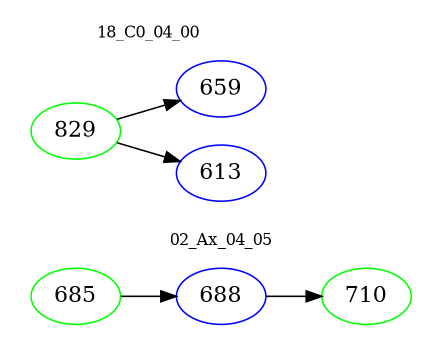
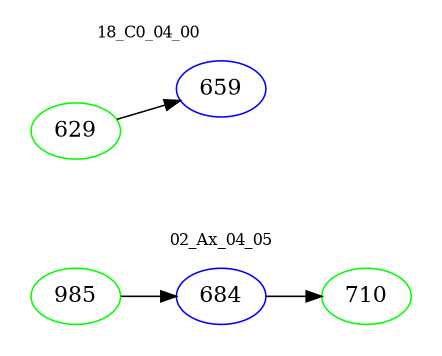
(76, 131) -> (76, 131)
(221, 173) -> none
(76, 296) -> (76, 296)
(221, 296) -> (221, 296)
